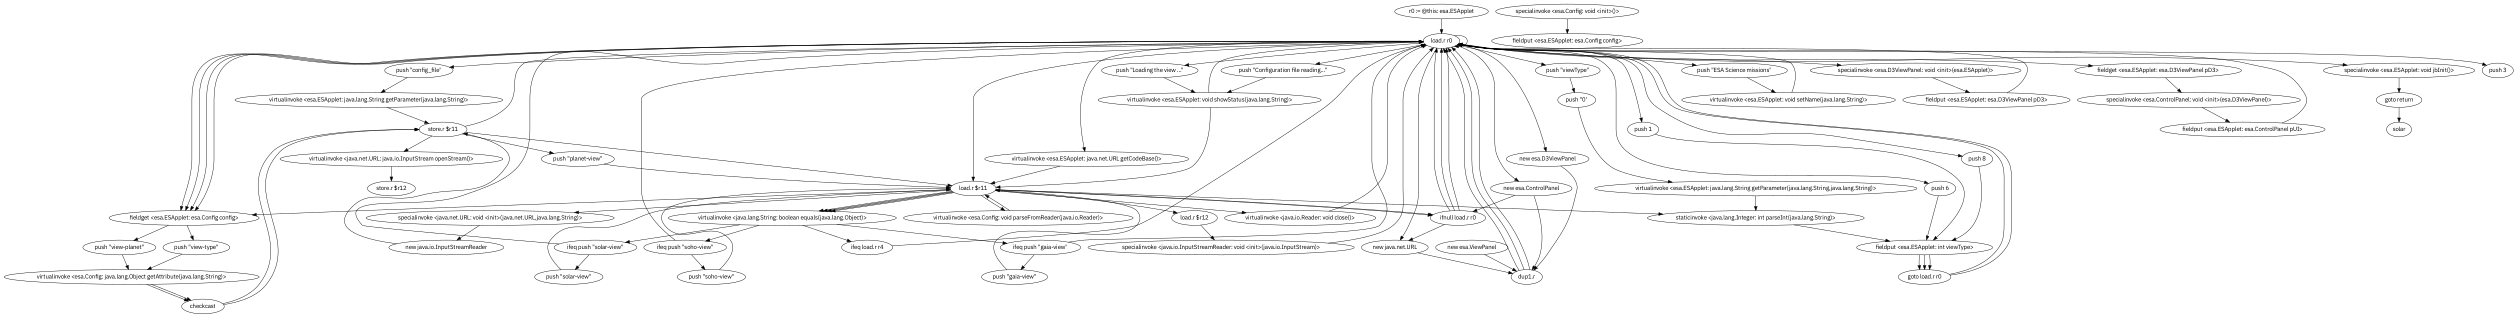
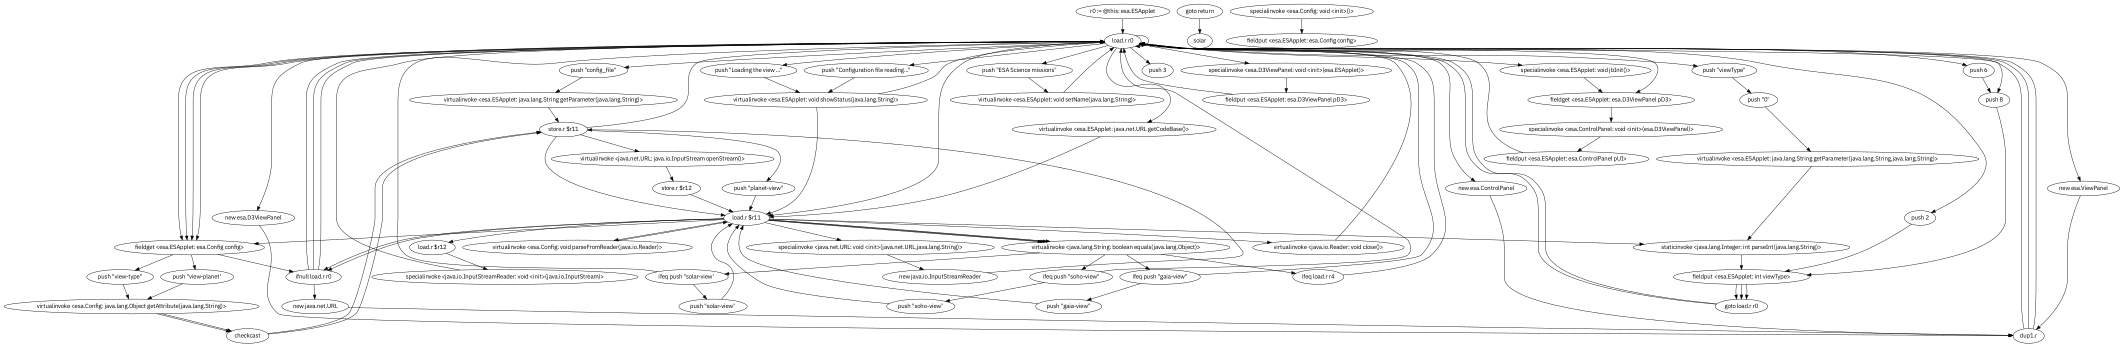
(2399, 83) -> (1592, 84)
(1643, 129) -> (1920, 218)
(1419, 142) -> (1654, 49)
none -> (710, 202)
(1497, 202) -> (253, 263)
(1933, 216) -> (1985, 83)
